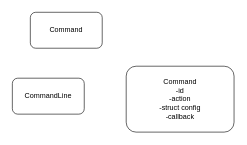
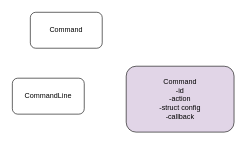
(180, 99) -> (180, 99)
